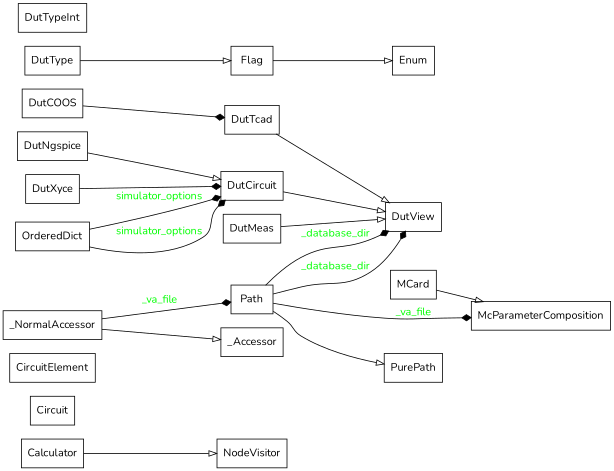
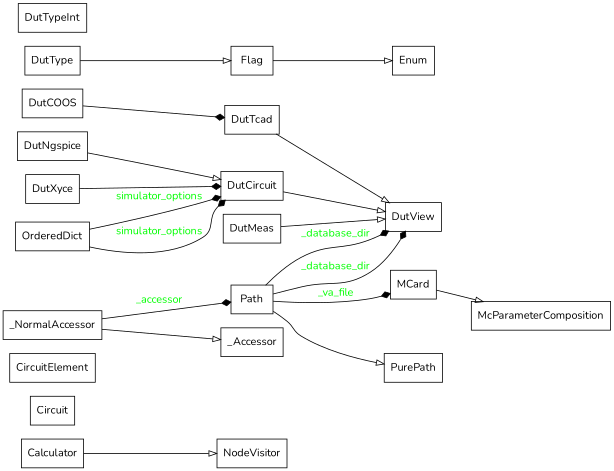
(159, 300) -> (159, 300)
(367, 317) -> (327, 302)
